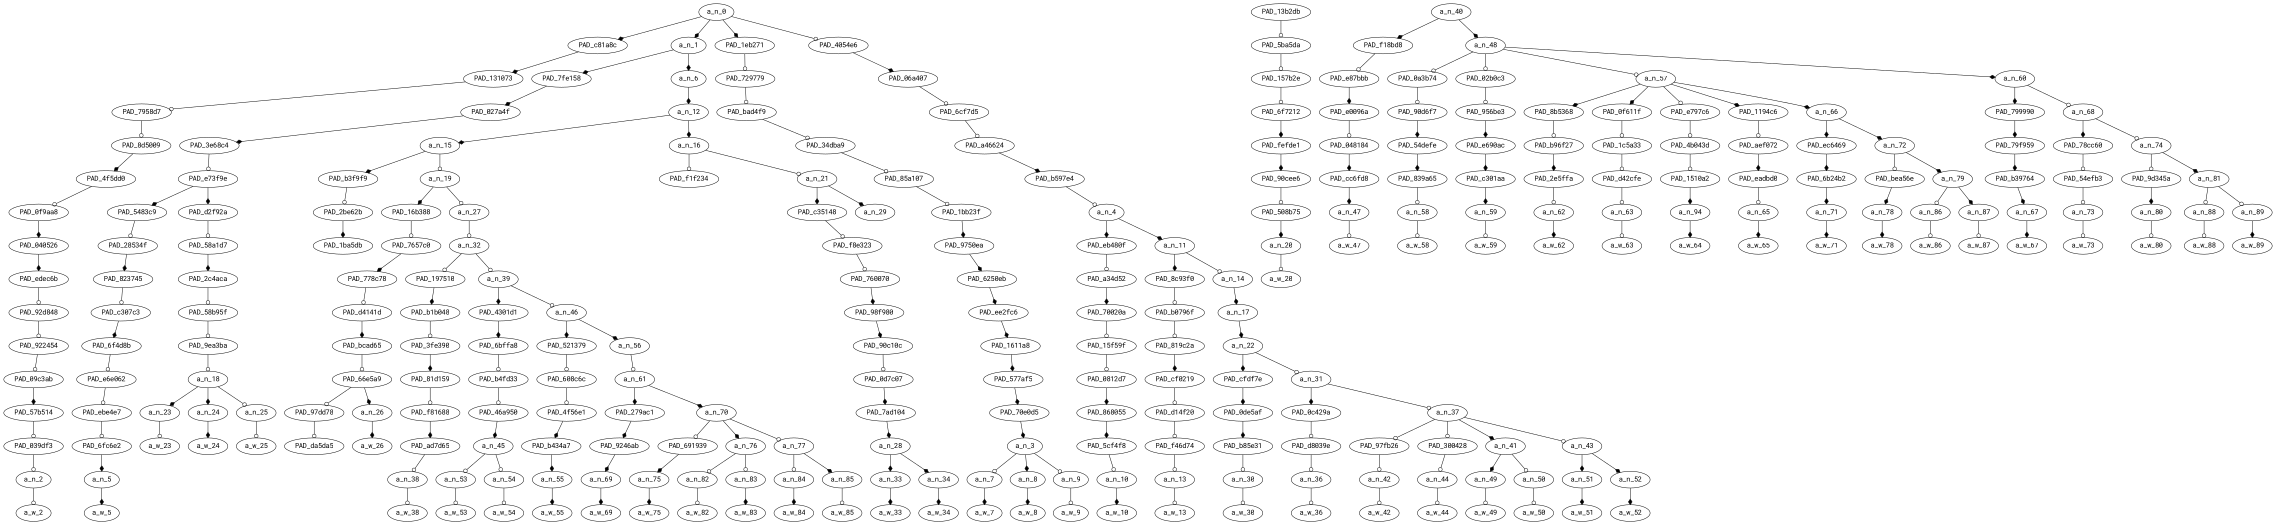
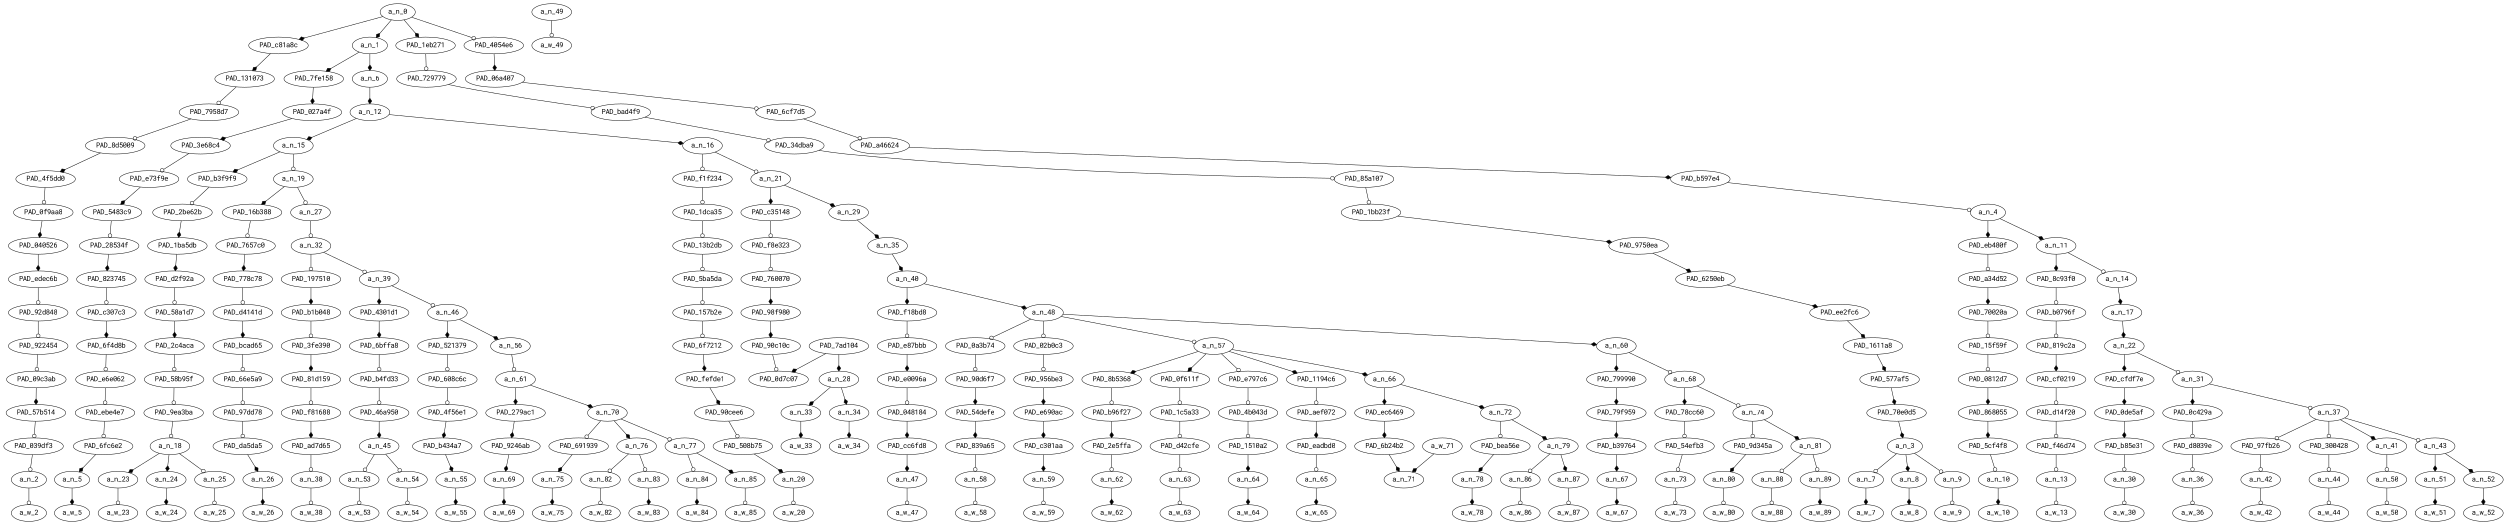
(208, 193) -> (176, 260)
none -> (702, 212)
(1690, 212) -> (1248, 480)
(1826, 226) -> (1425, 461)
none -> (888, 246)
(366, 393) -> (251, 461)
(884, 393) -> (811, 361)
(1497, 460) -> none
